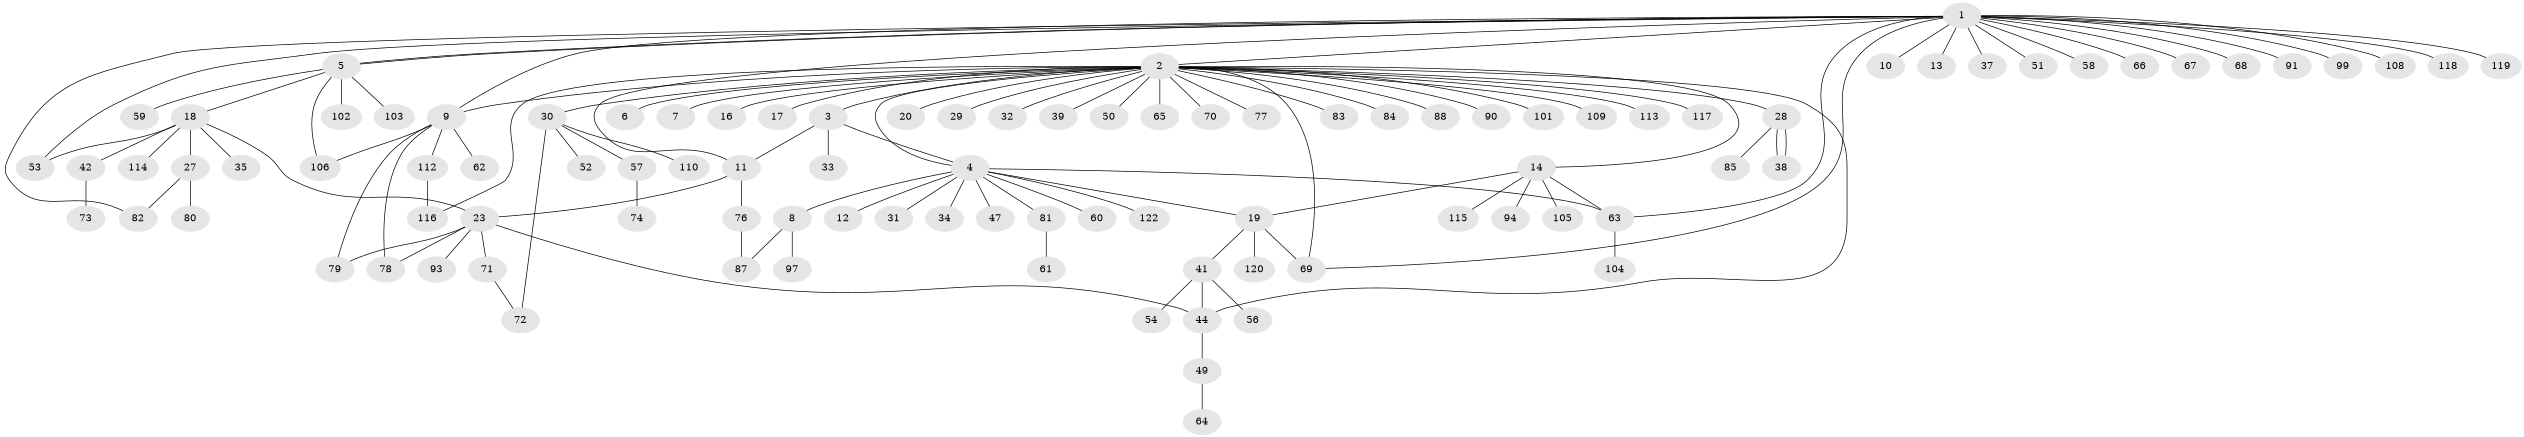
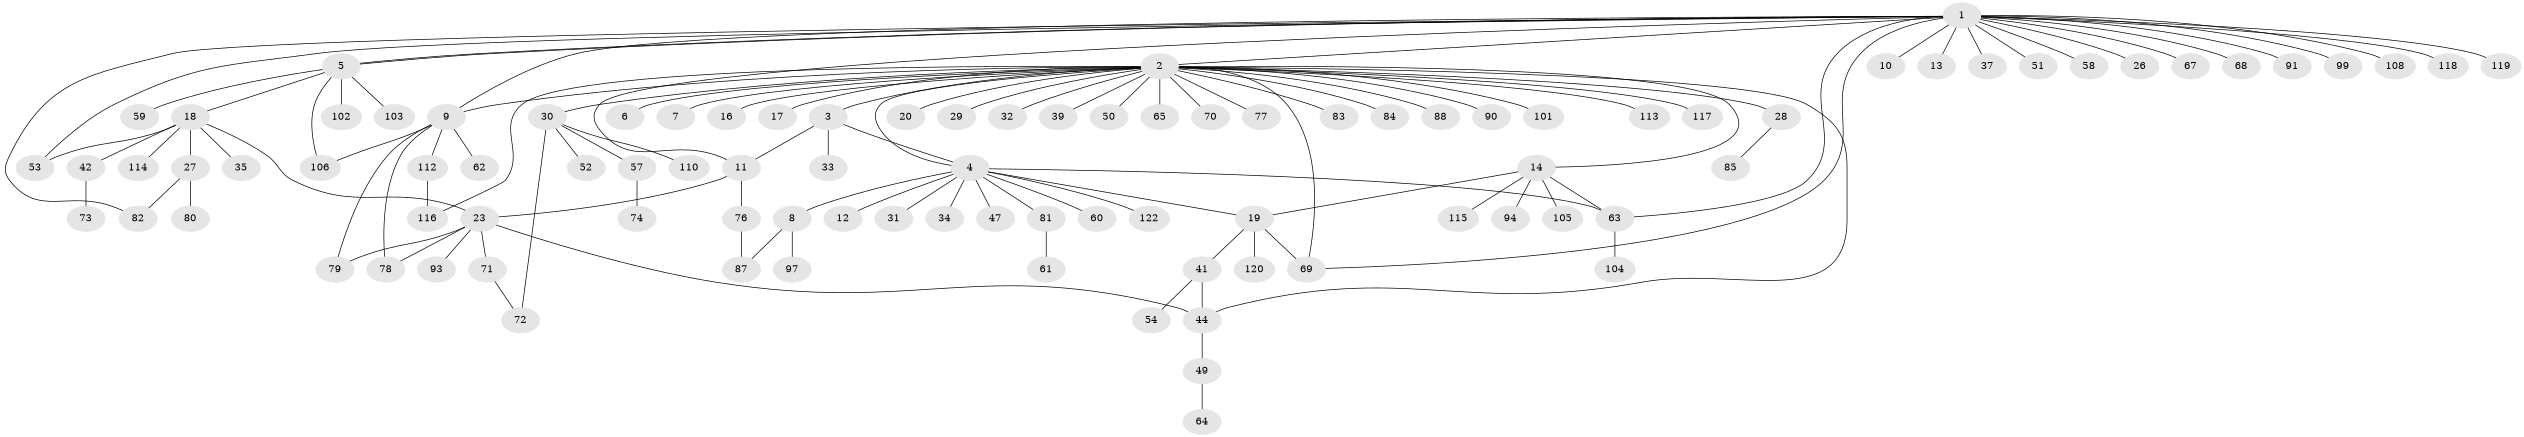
(2140, 66) -> (2140, 66)
(1597, 117) -> none
(1781, 168) -> none
(1253, 320) -> none
